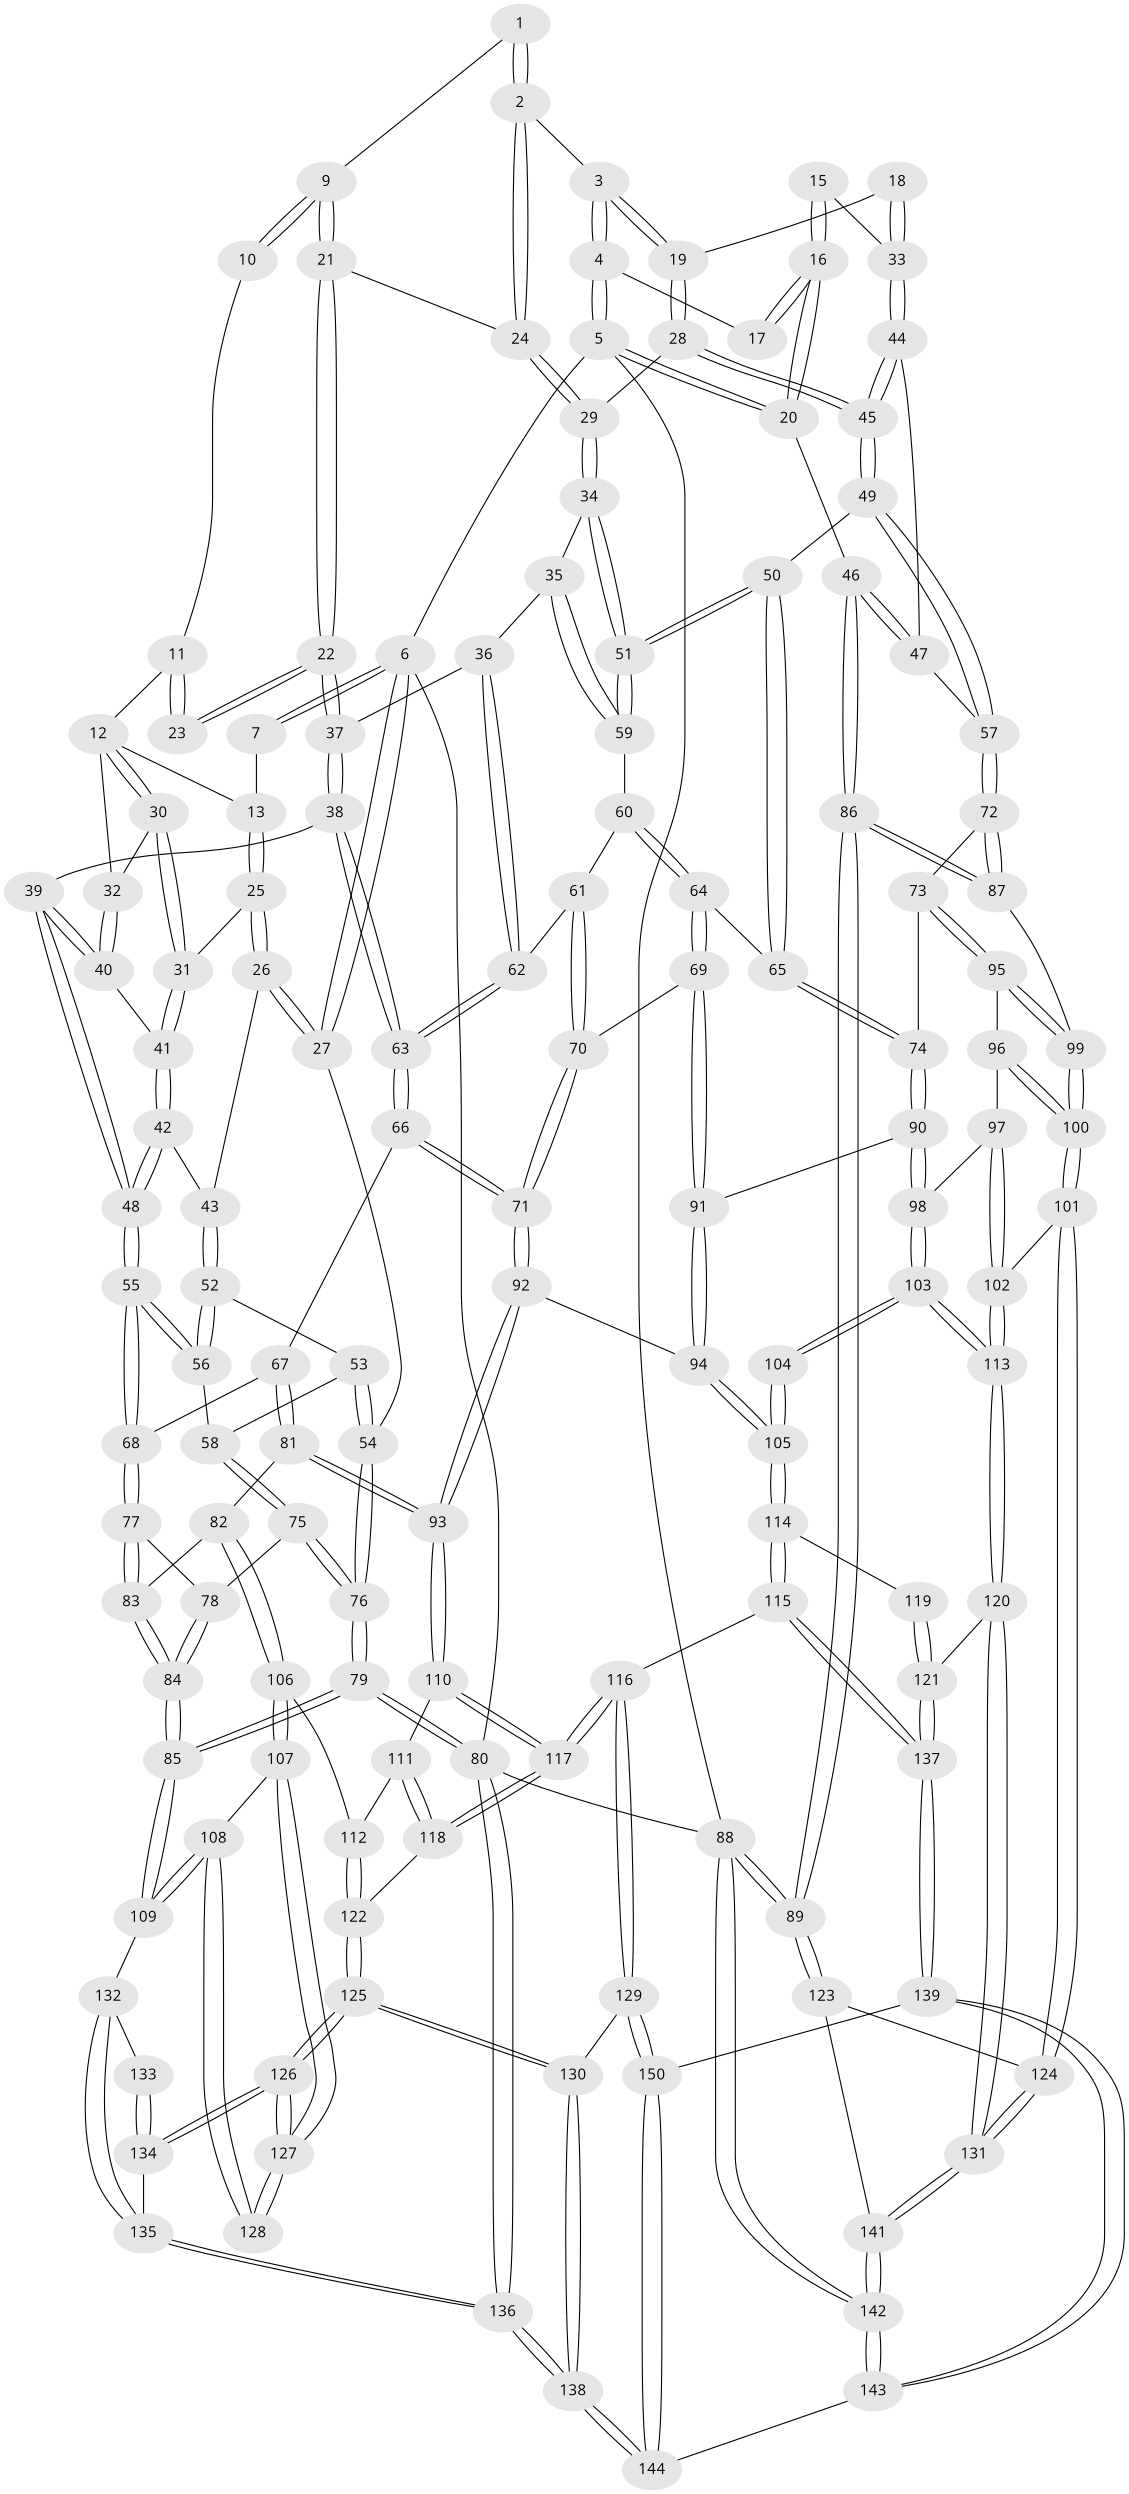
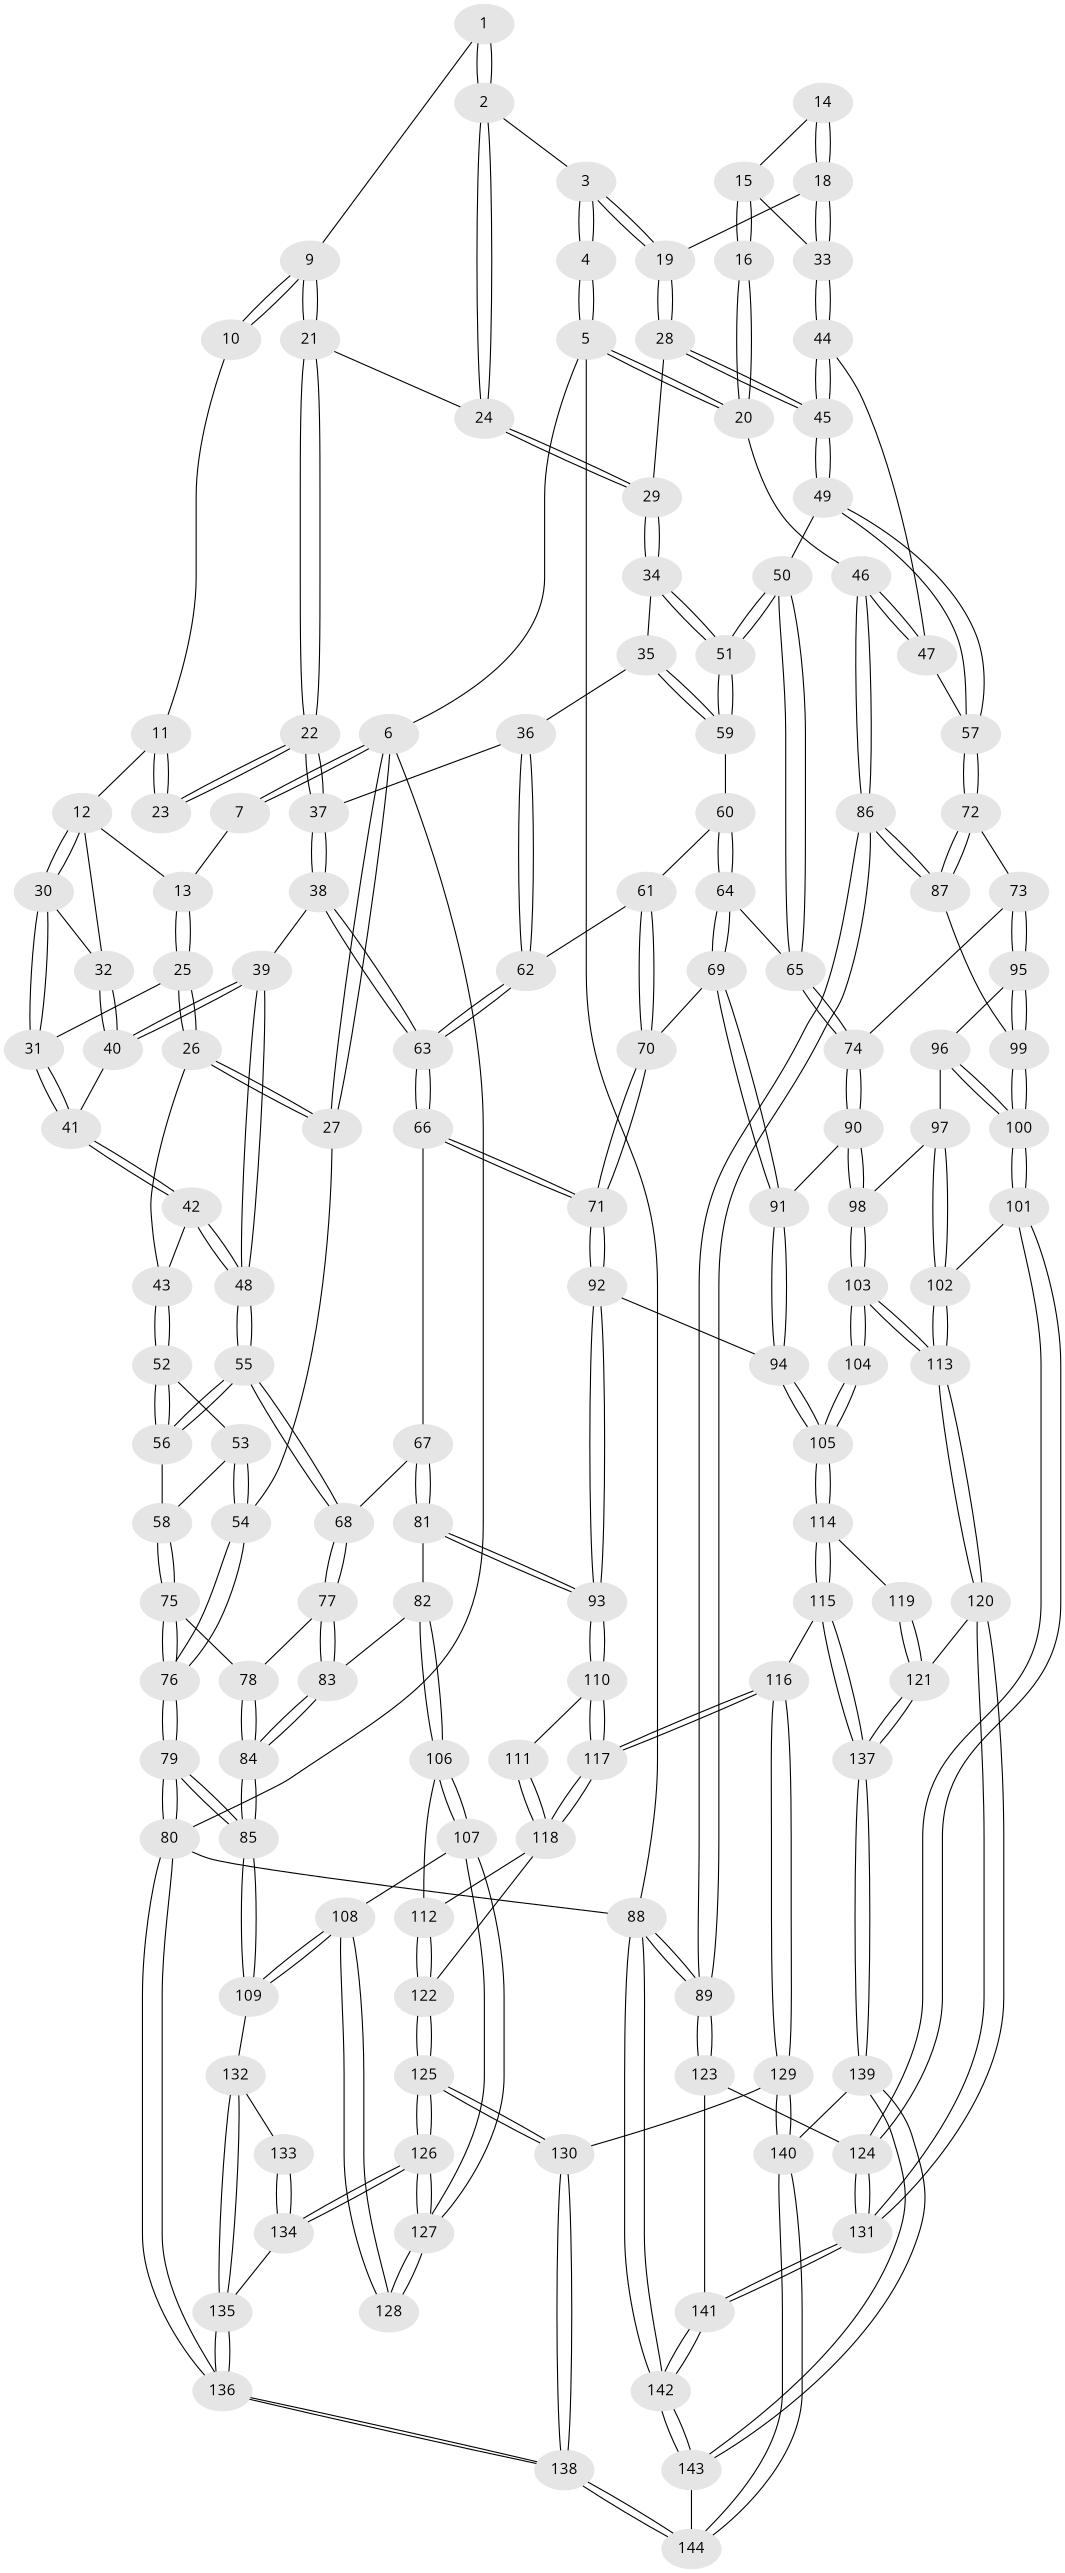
none -> (823, 103)
(757, 340) -> none
(377, 1799) -> (479, 1882)
(652, 2076) -> (784, 2154)
